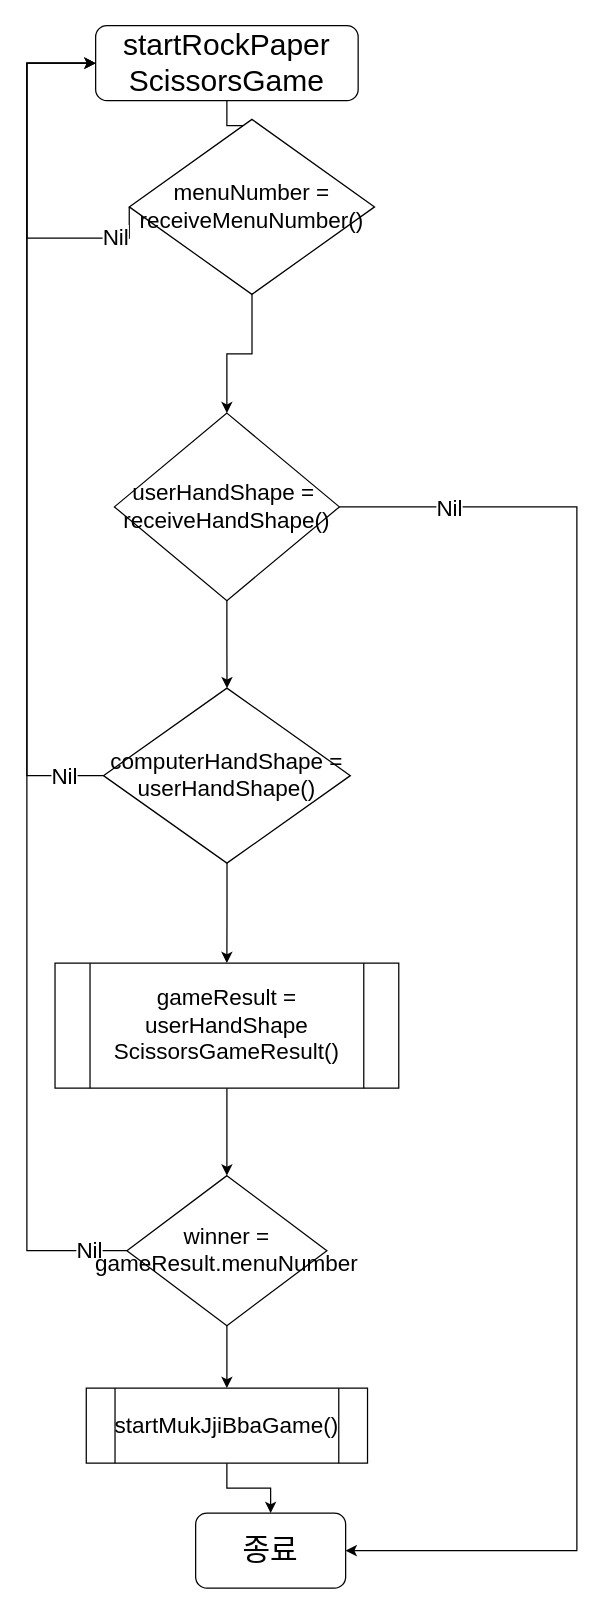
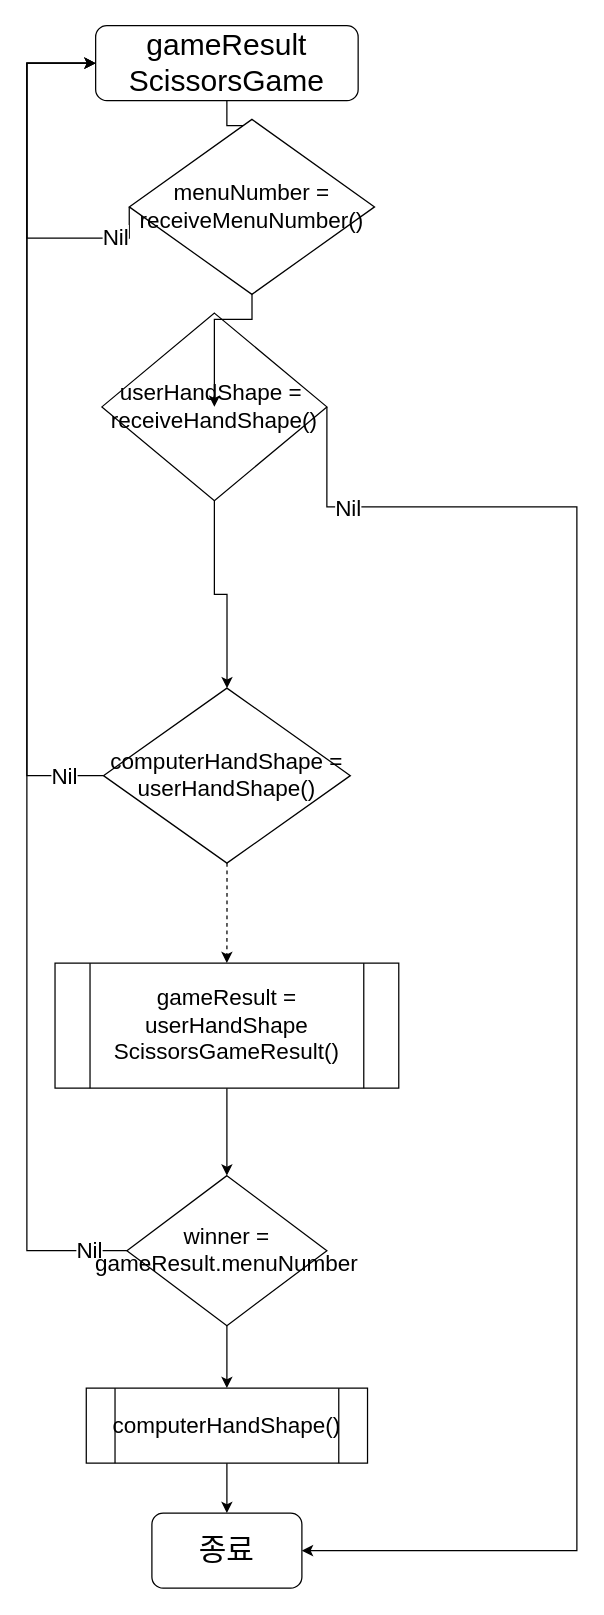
(227, 63) -> (227, 63)
(227, 507) -> (214, 407)
(227, 909) -> (227, 909)
(227, 1426) -> (227, 1426)
(271, 1551) -> (227, 1551)
